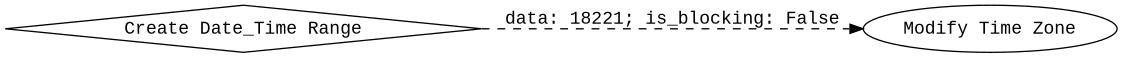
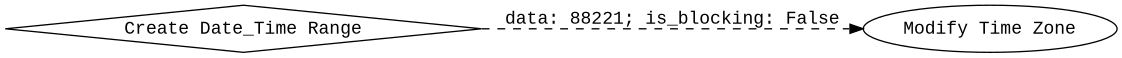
(672, 19) -> (672, 19)
